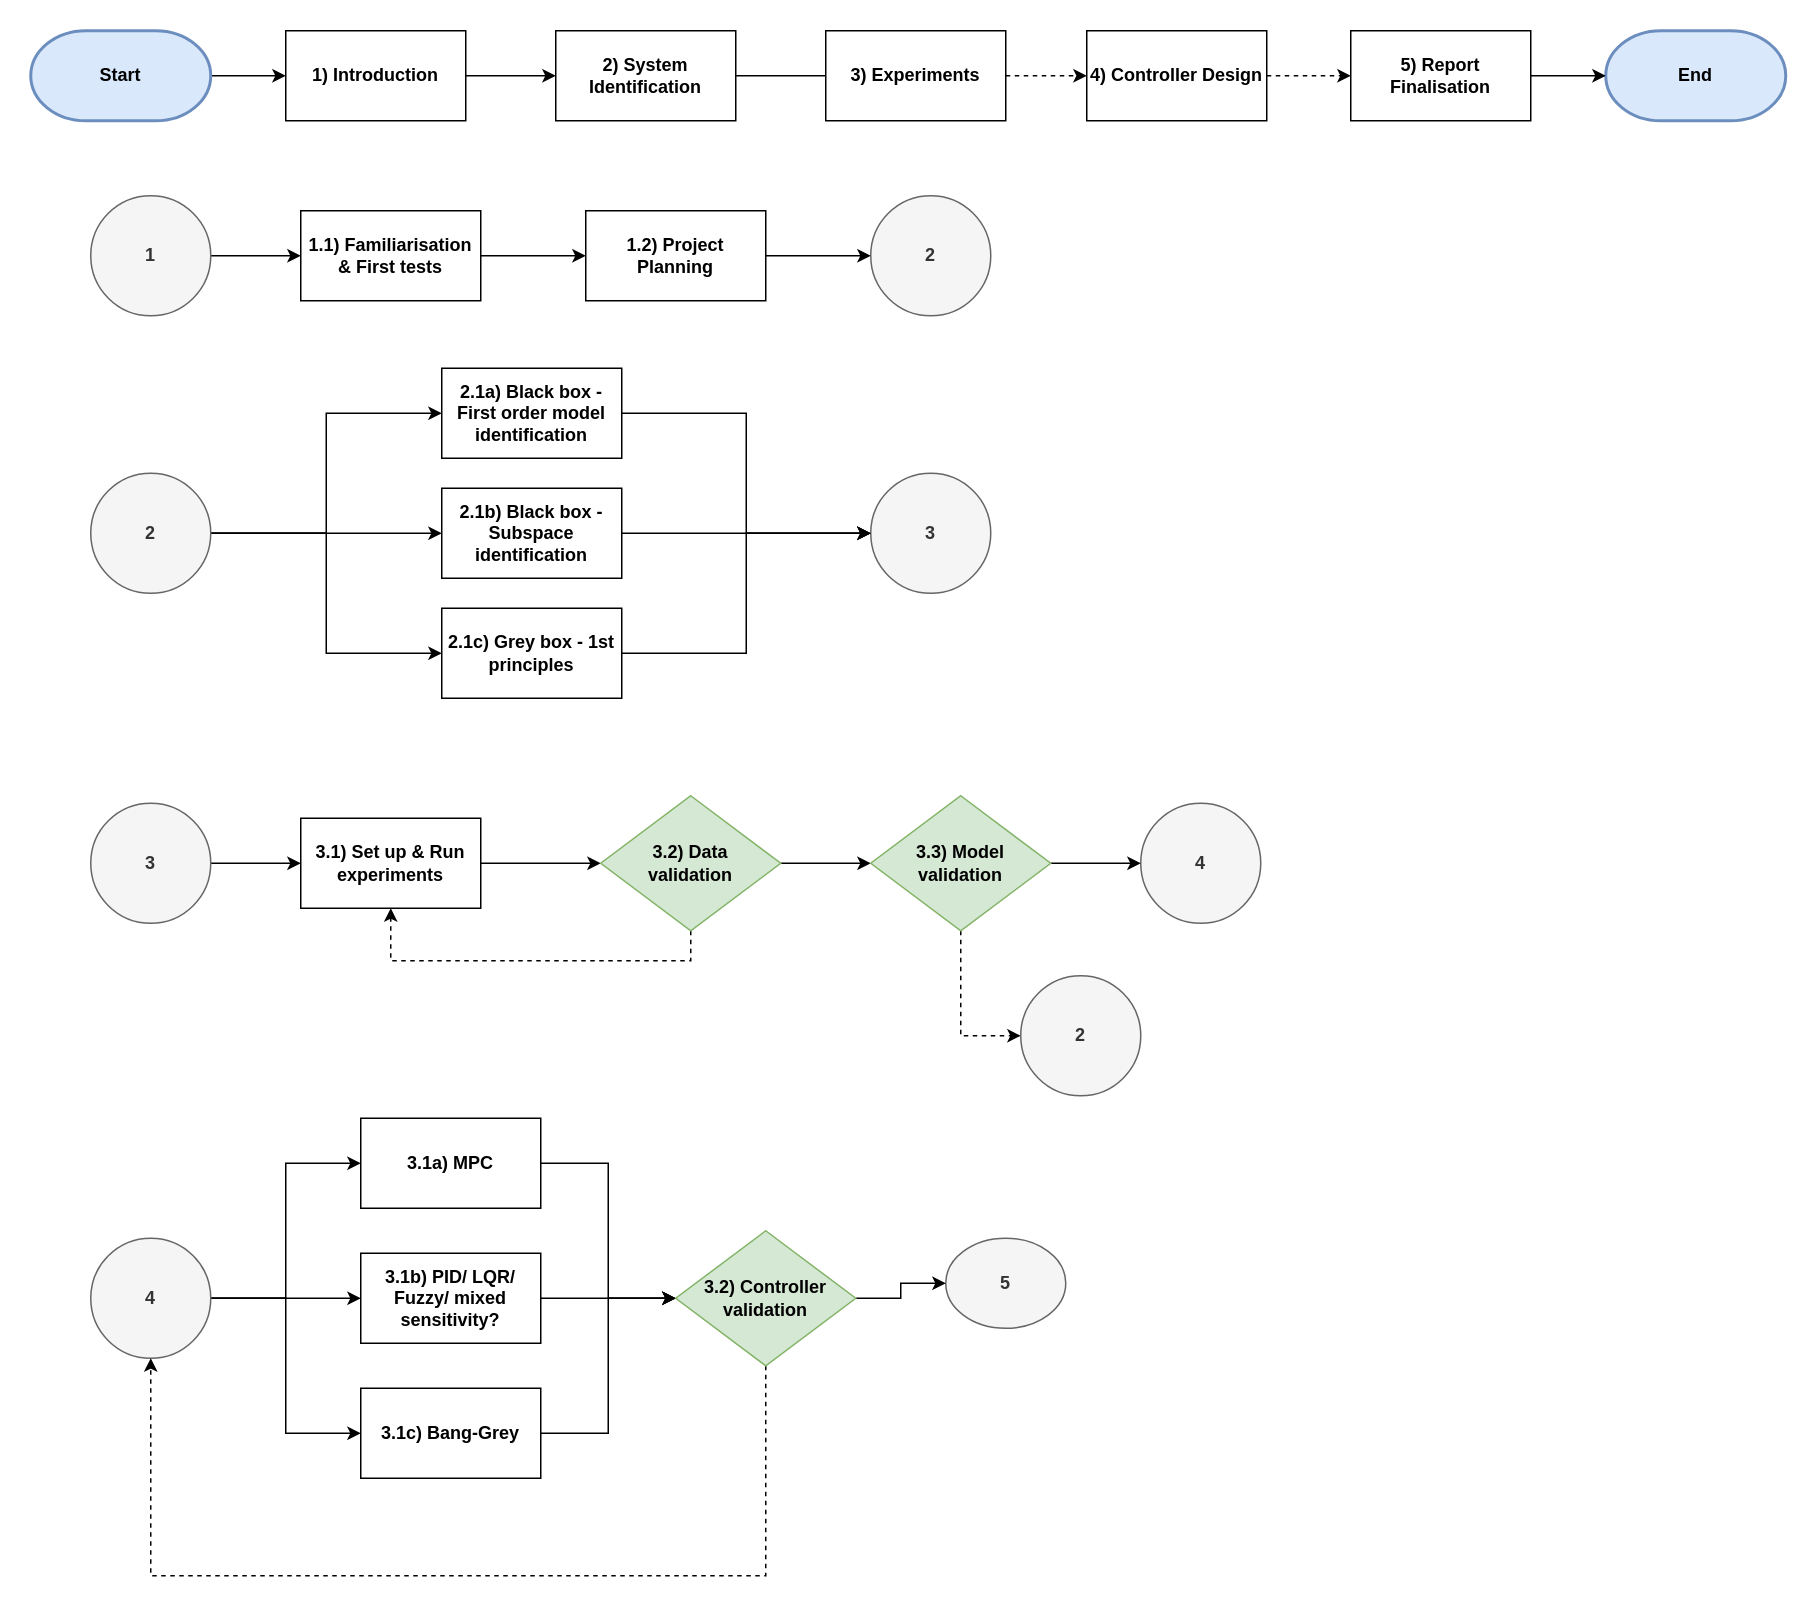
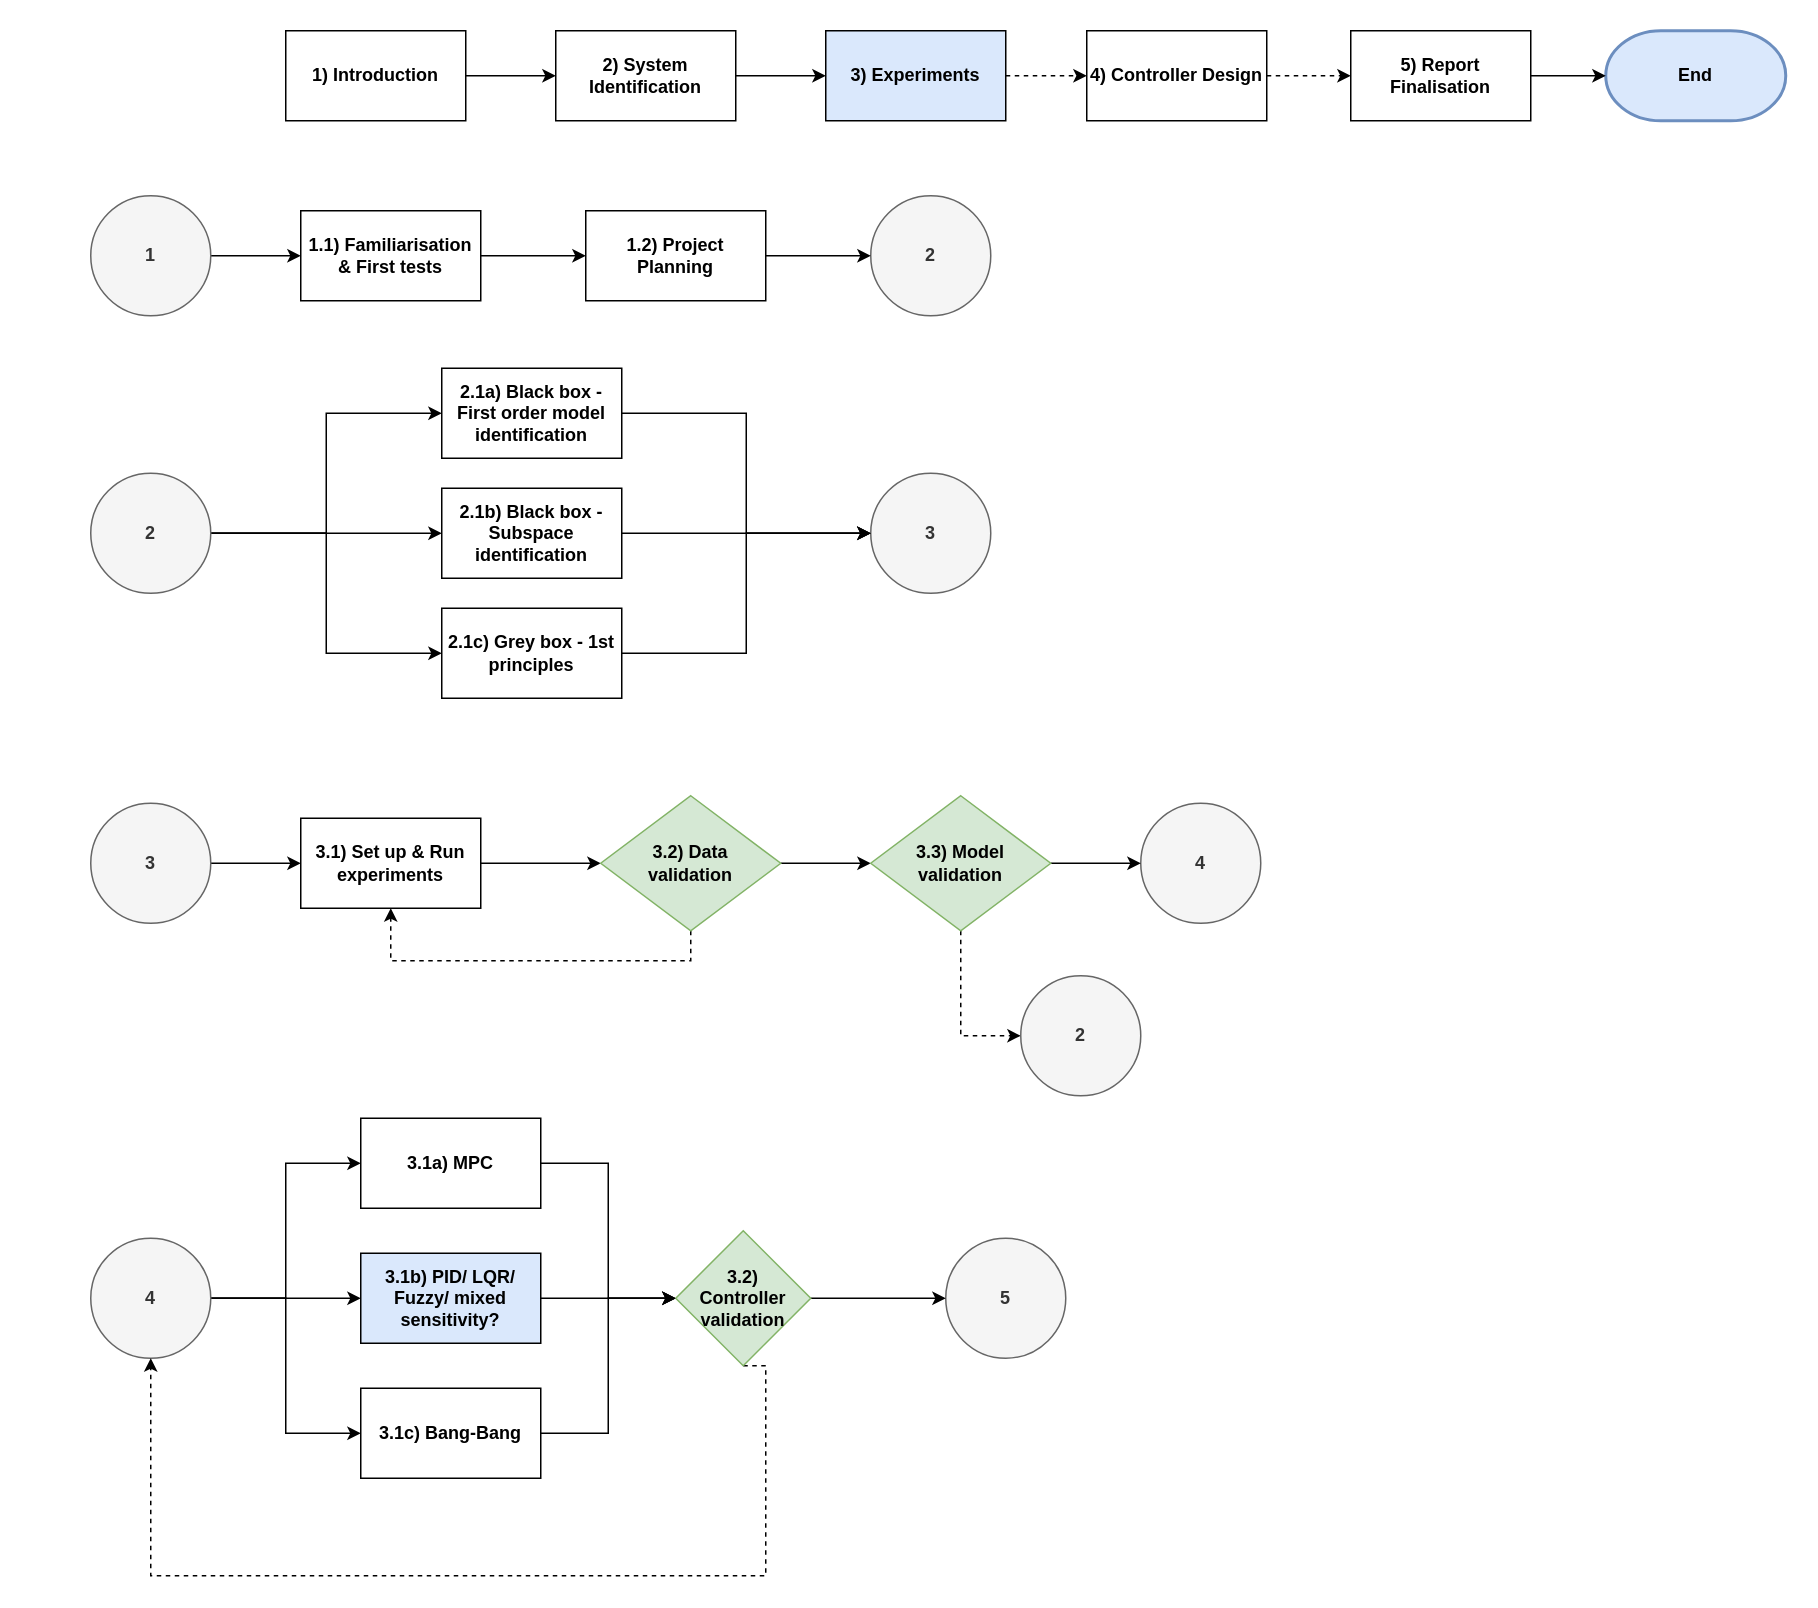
(121, 76) -> none
(243, 76) -> none
(818, 76) -> (814, 76)
(916, 76) -> (916, 76)
(1006, 1283) -> (1006, 1298)
(451, 1298) -> (451, 1298)
(766, 1298) -> (743, 1298)
(451, 1433) -> (451, 1433)
